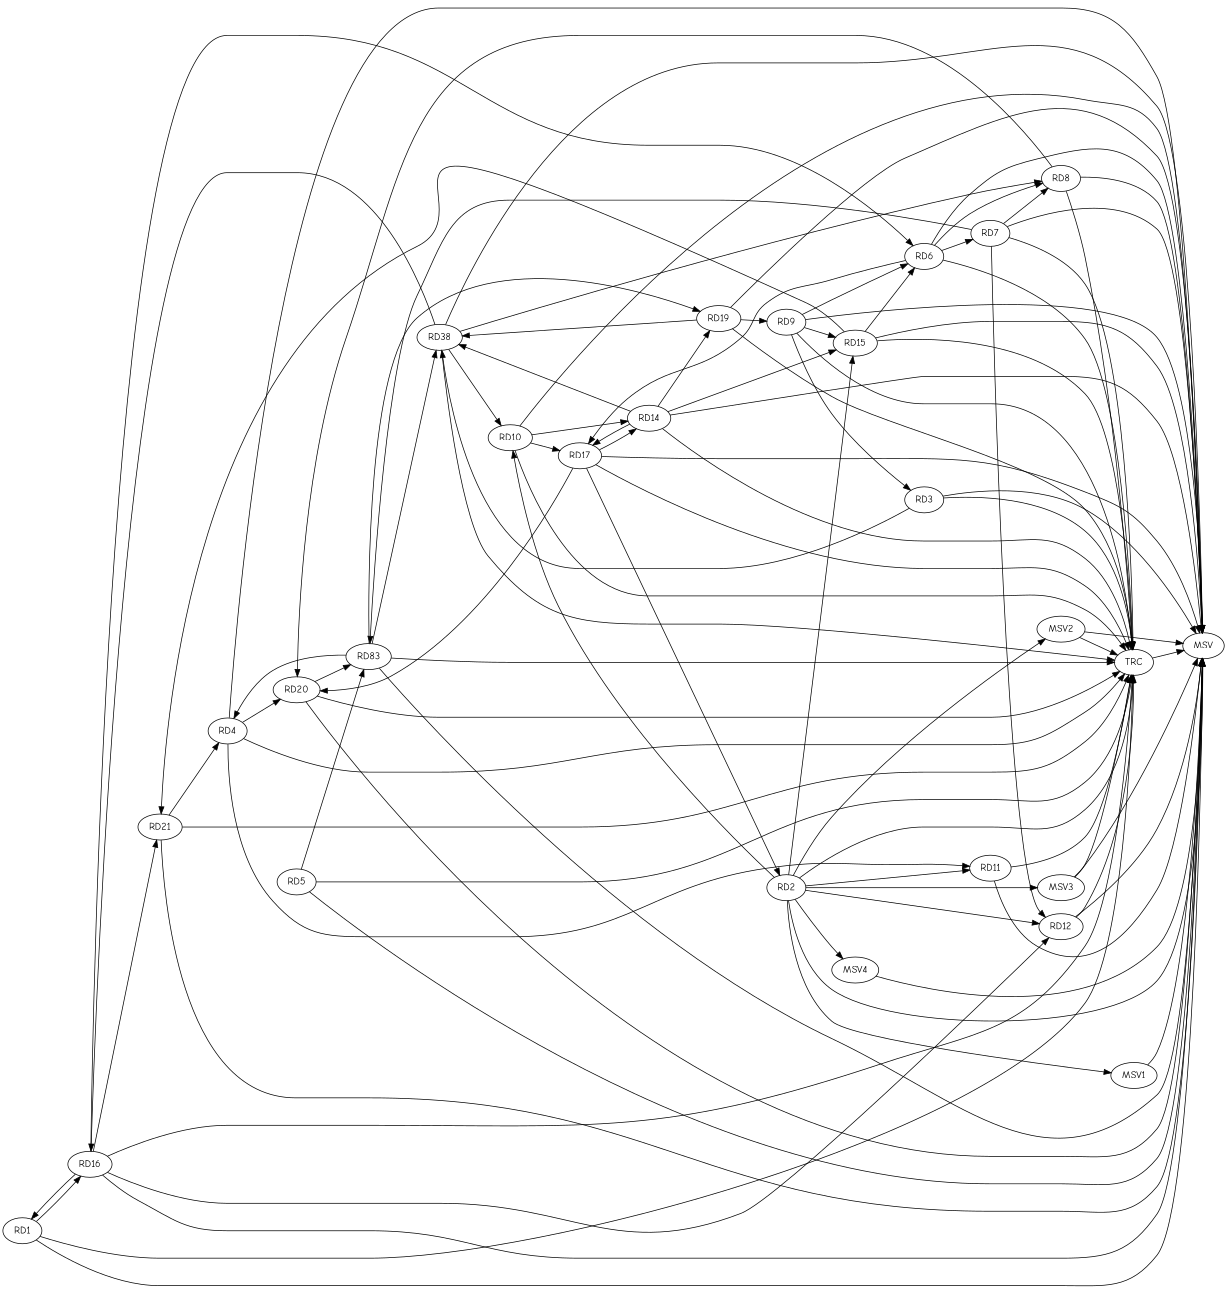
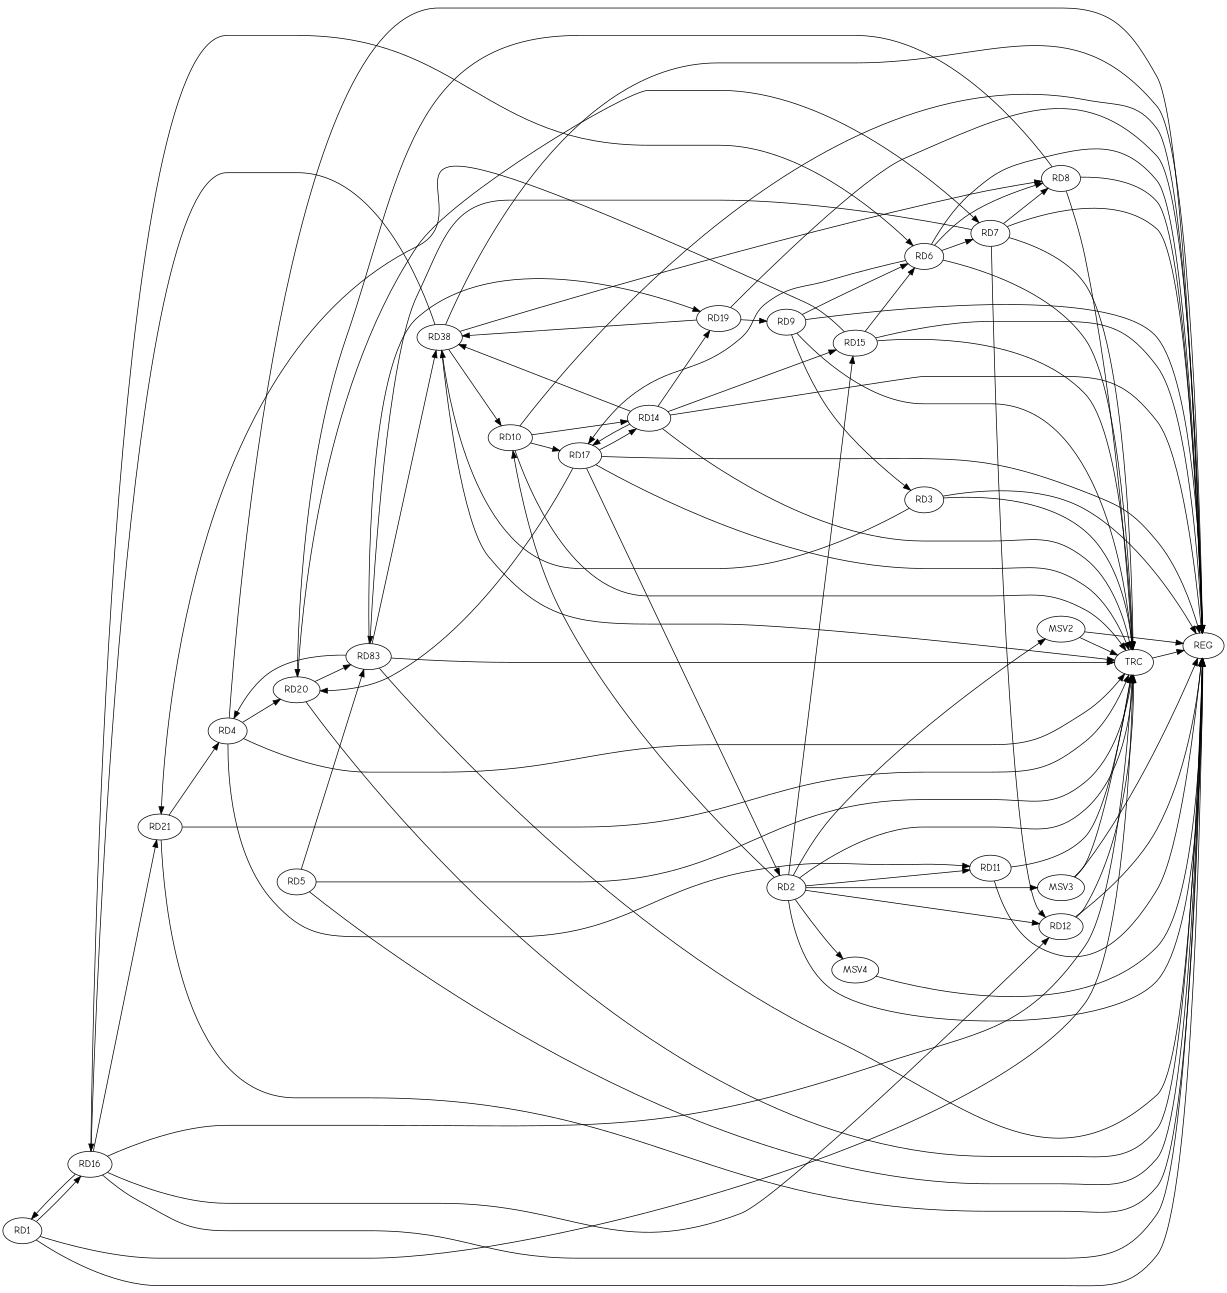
(817, 331) -> none
(972, 450) -> none
(1204, 646) -> (1204, 646)
(719, 717) -> (488, 183)
(1134, 1075) -> none
